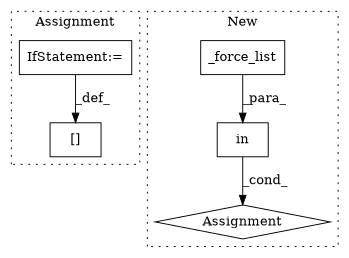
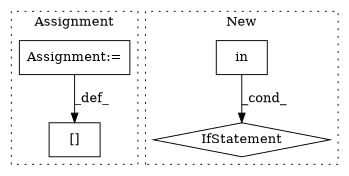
(76, 58) -> (75, 58)
(243, 58) -> none
(243, 222) -> (242, 140)
